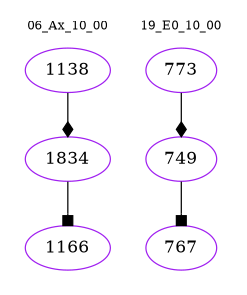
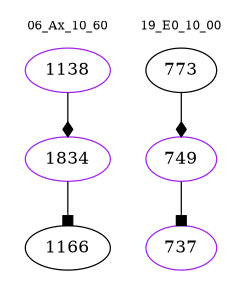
(68, 27) -> (68, 27)
(181, 70) -> (181, 70)
(68, 248) -> (68, 248)
(181, 248) -> (181, 248)
